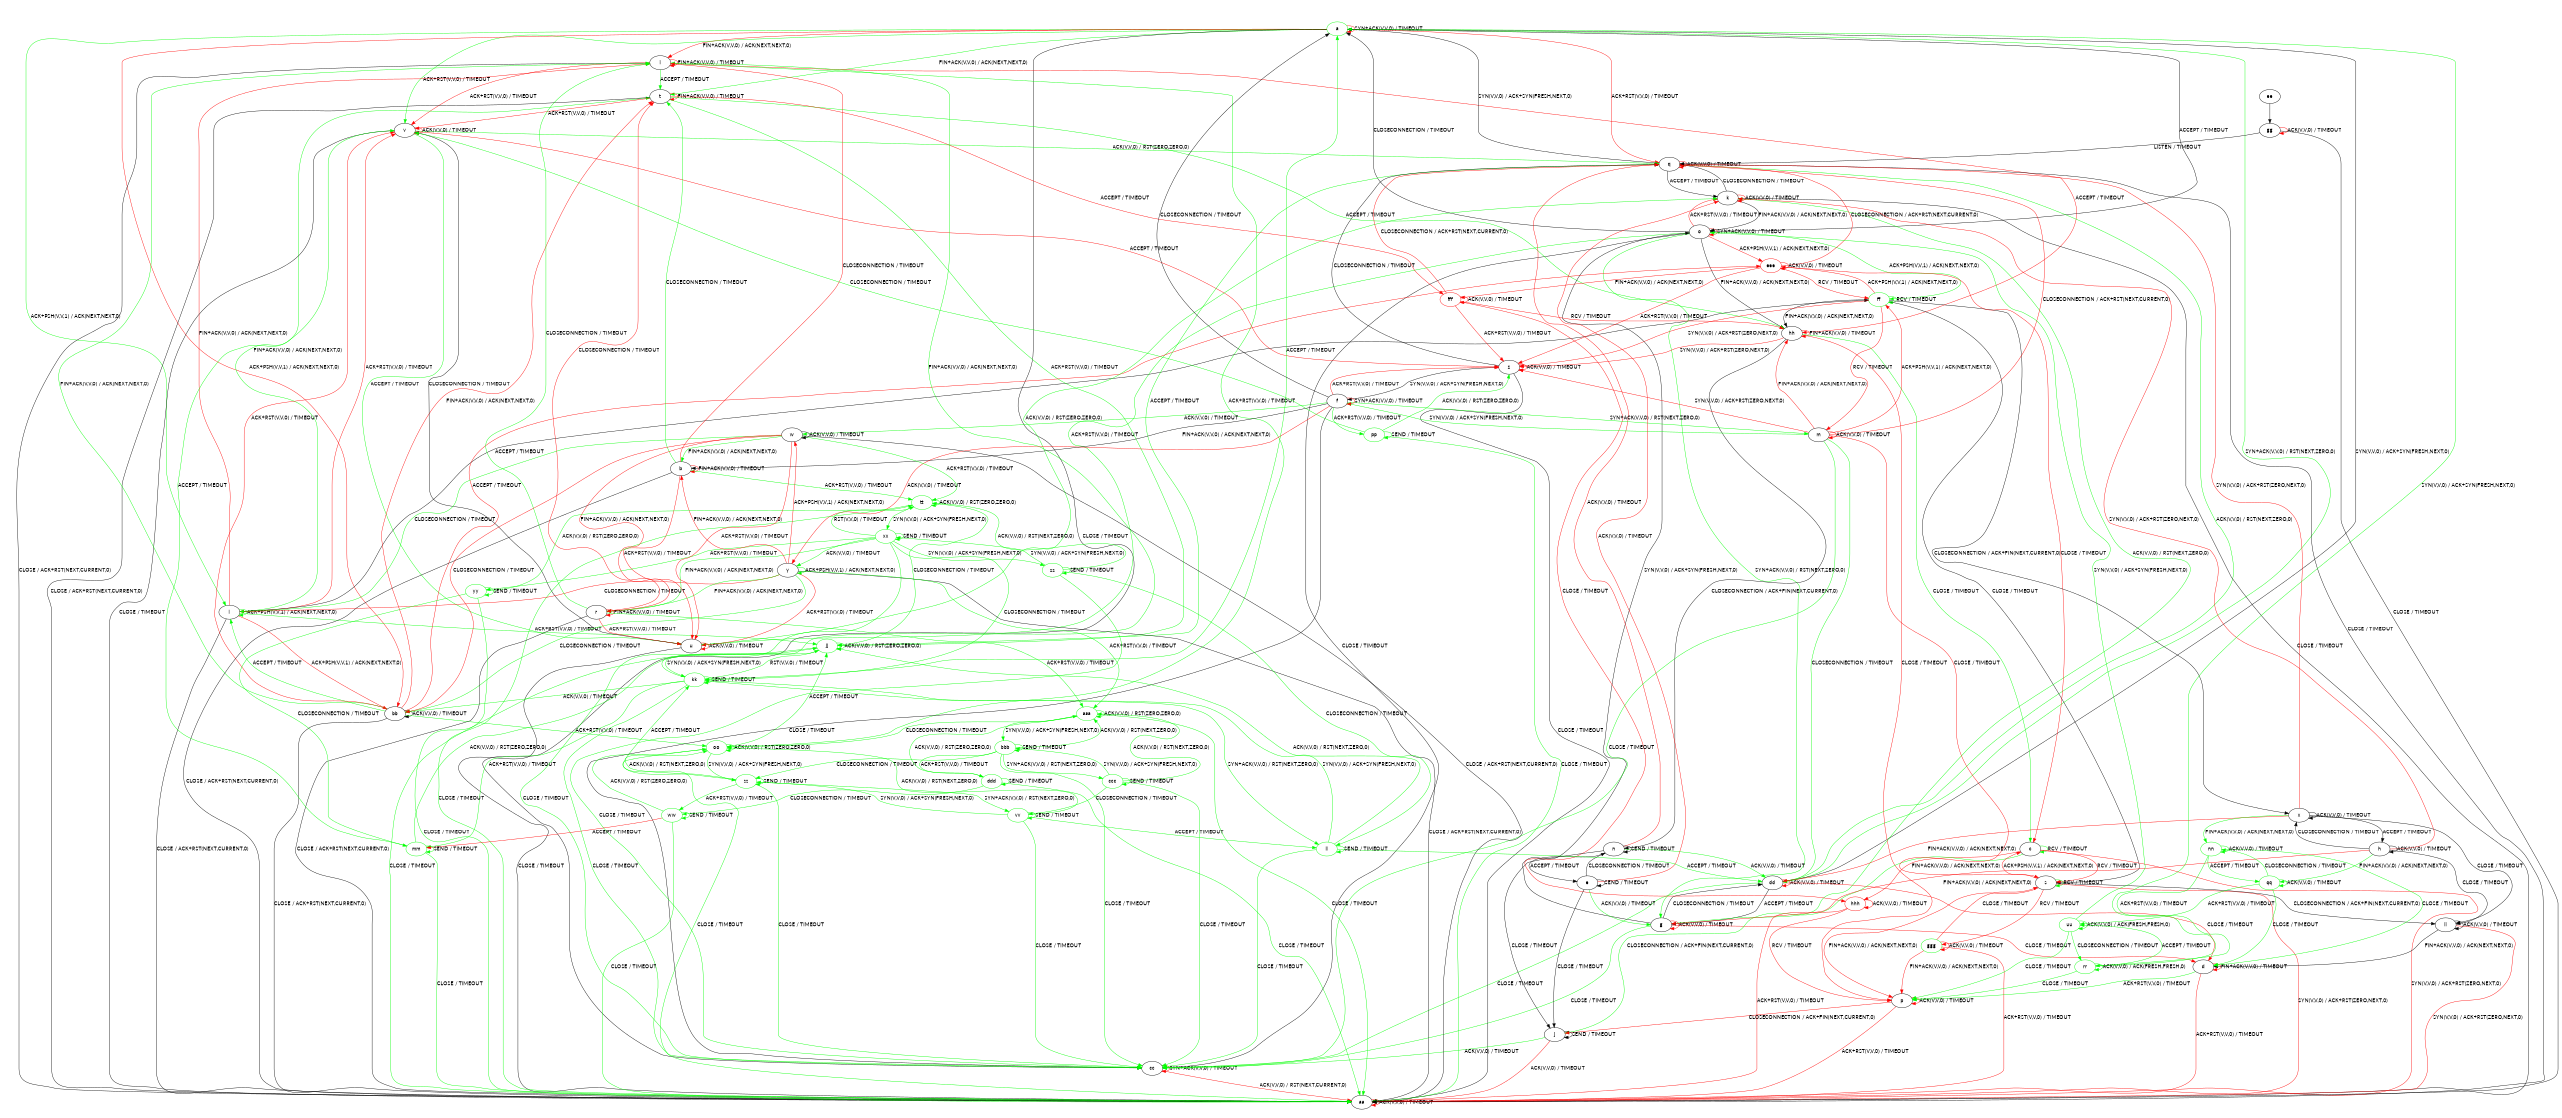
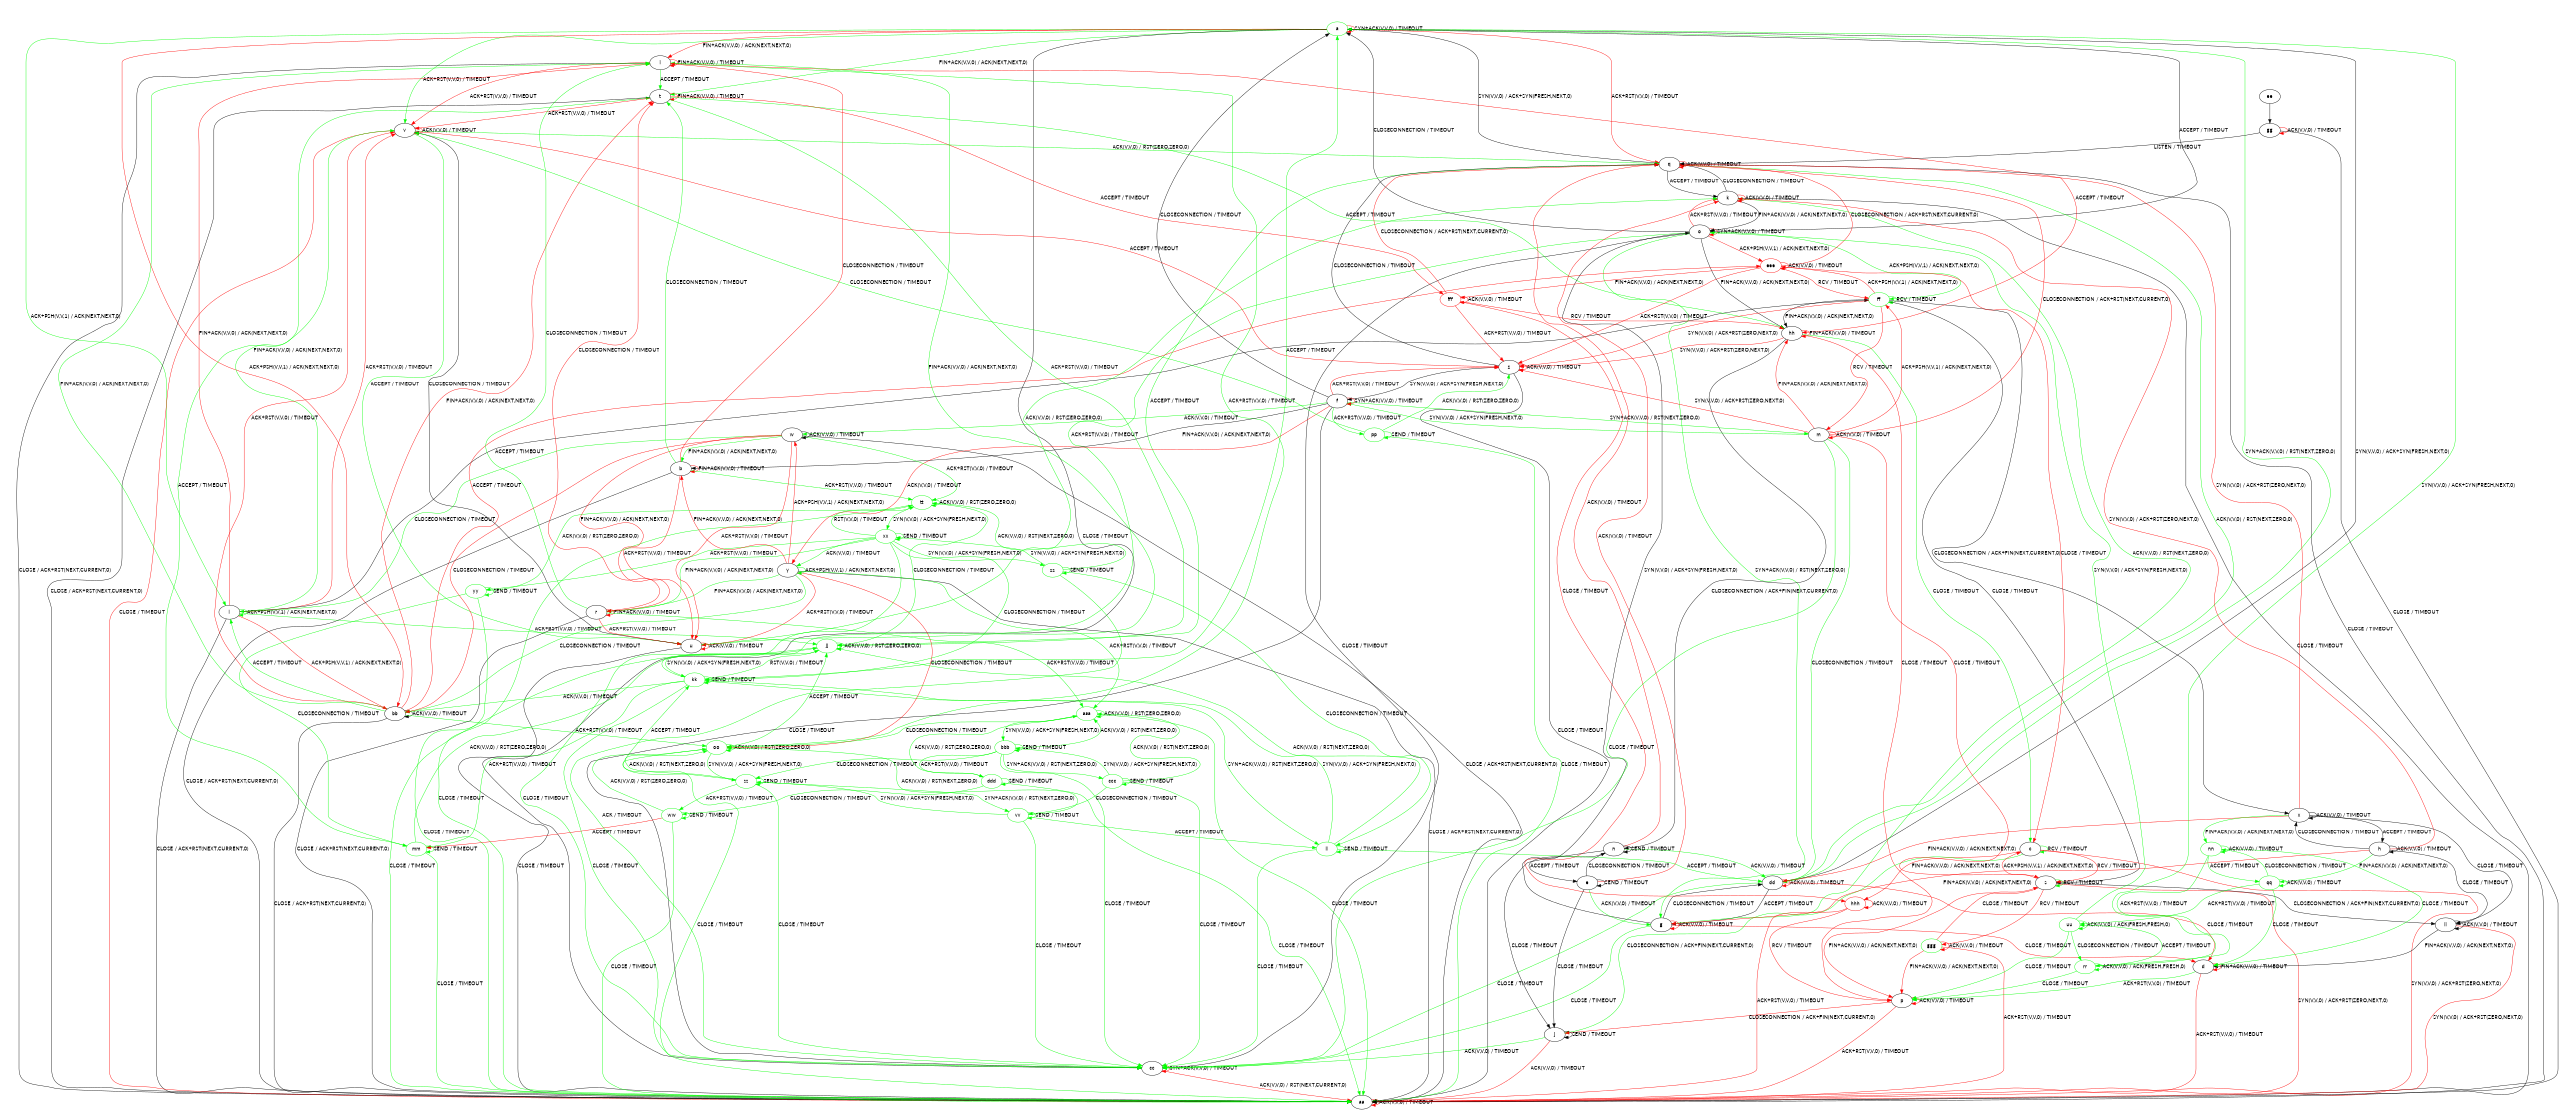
(513, 601) -> (920, 692)
(622, 815) -> (622, 815)
(119, 1084) -> (119, 1084)
